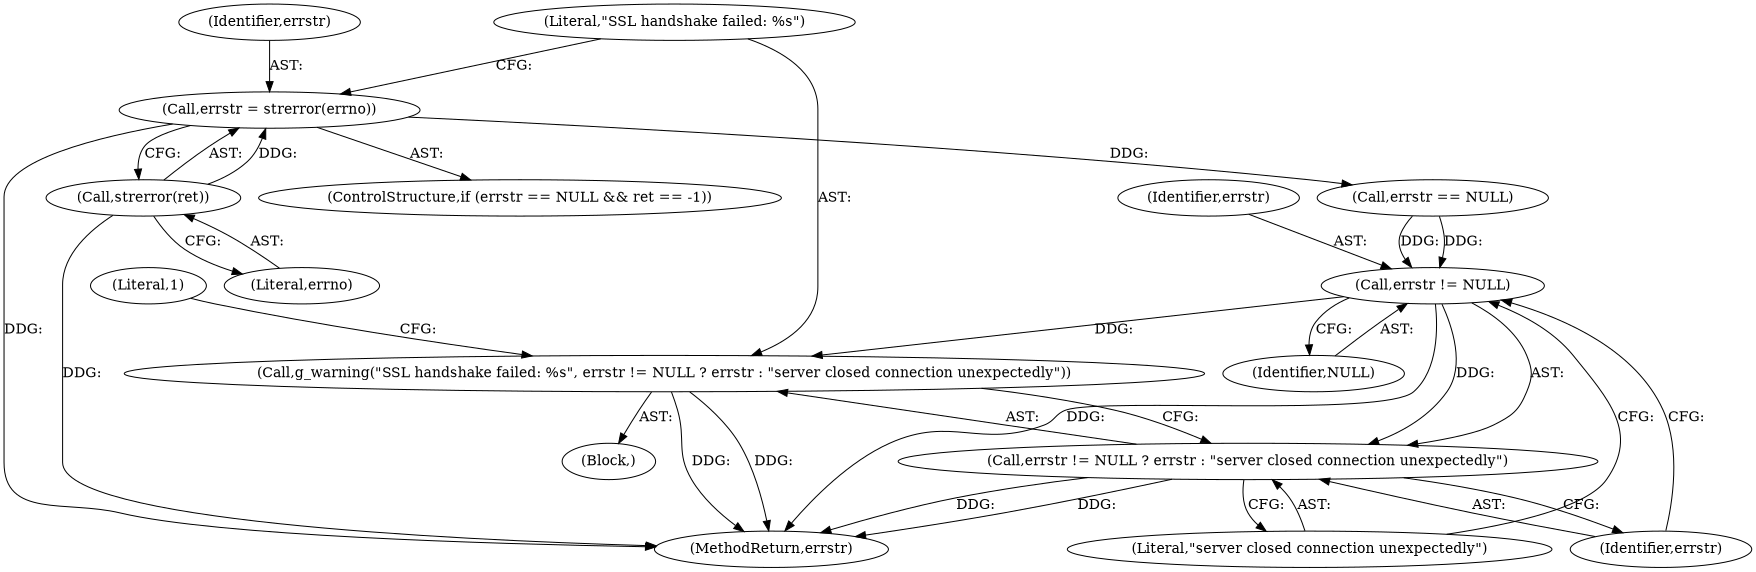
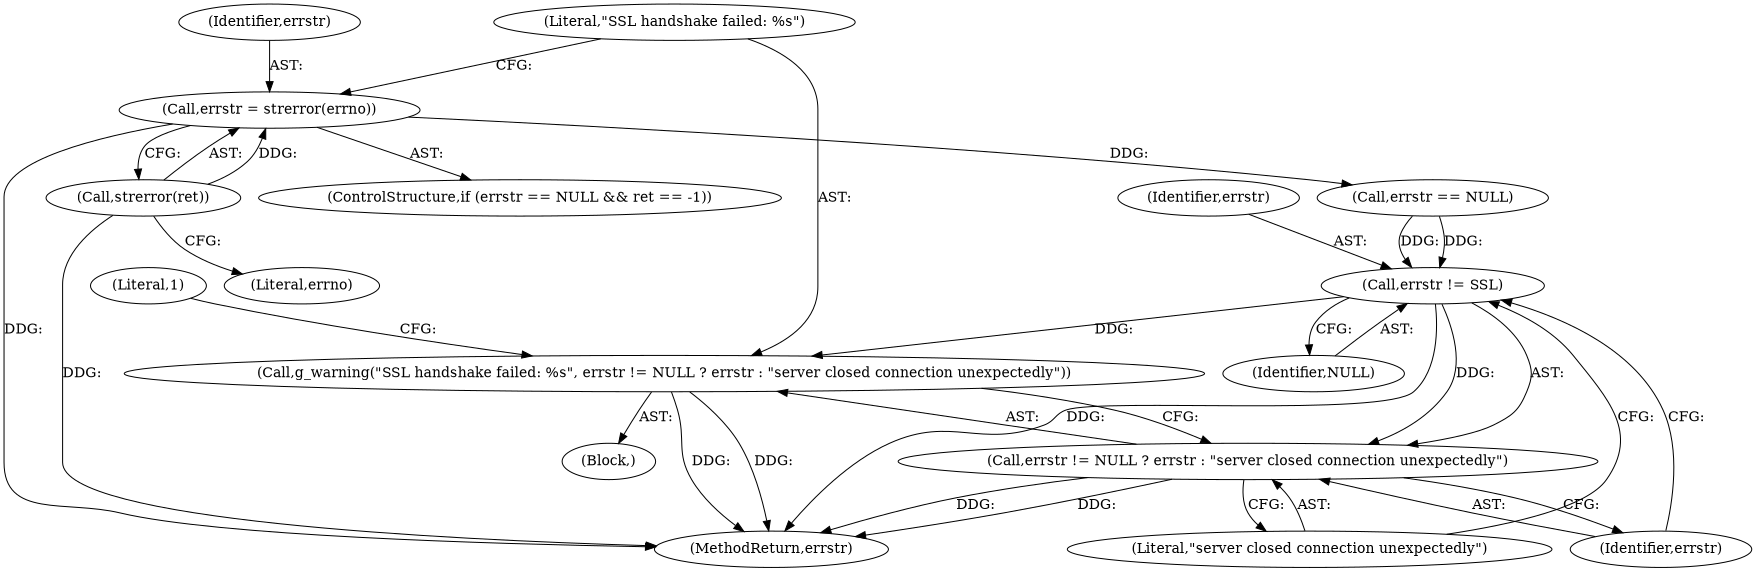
(238, 241) -> none
(1433, 286) -> (1433, 286)
